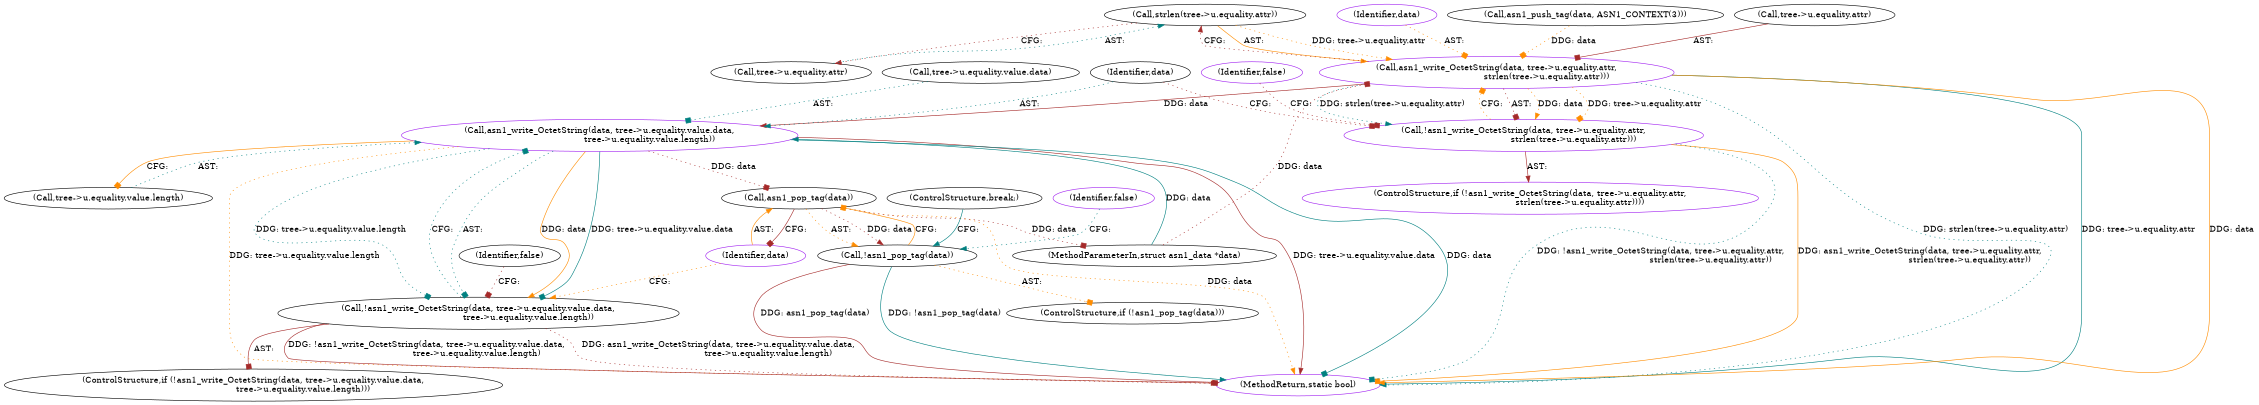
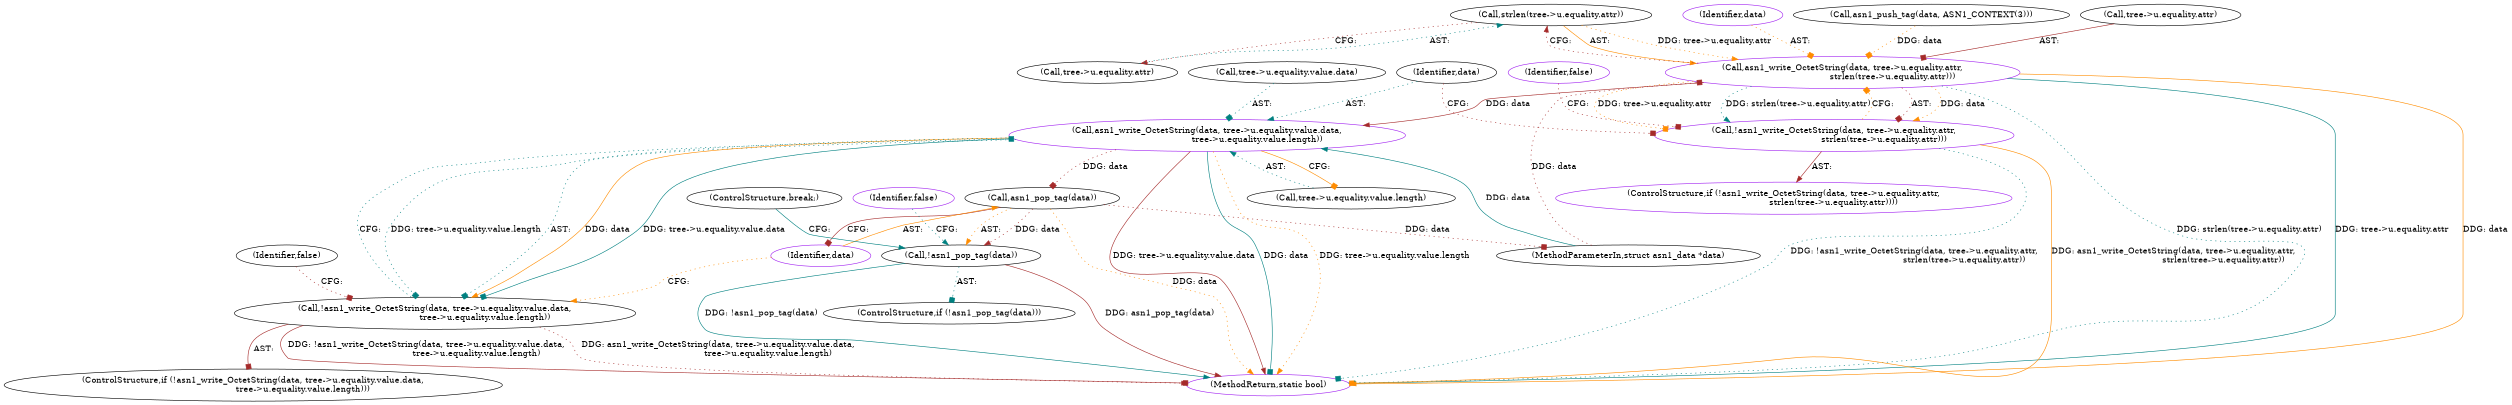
(898, 220) -> none
(1010, 283) -> (956, 282)
